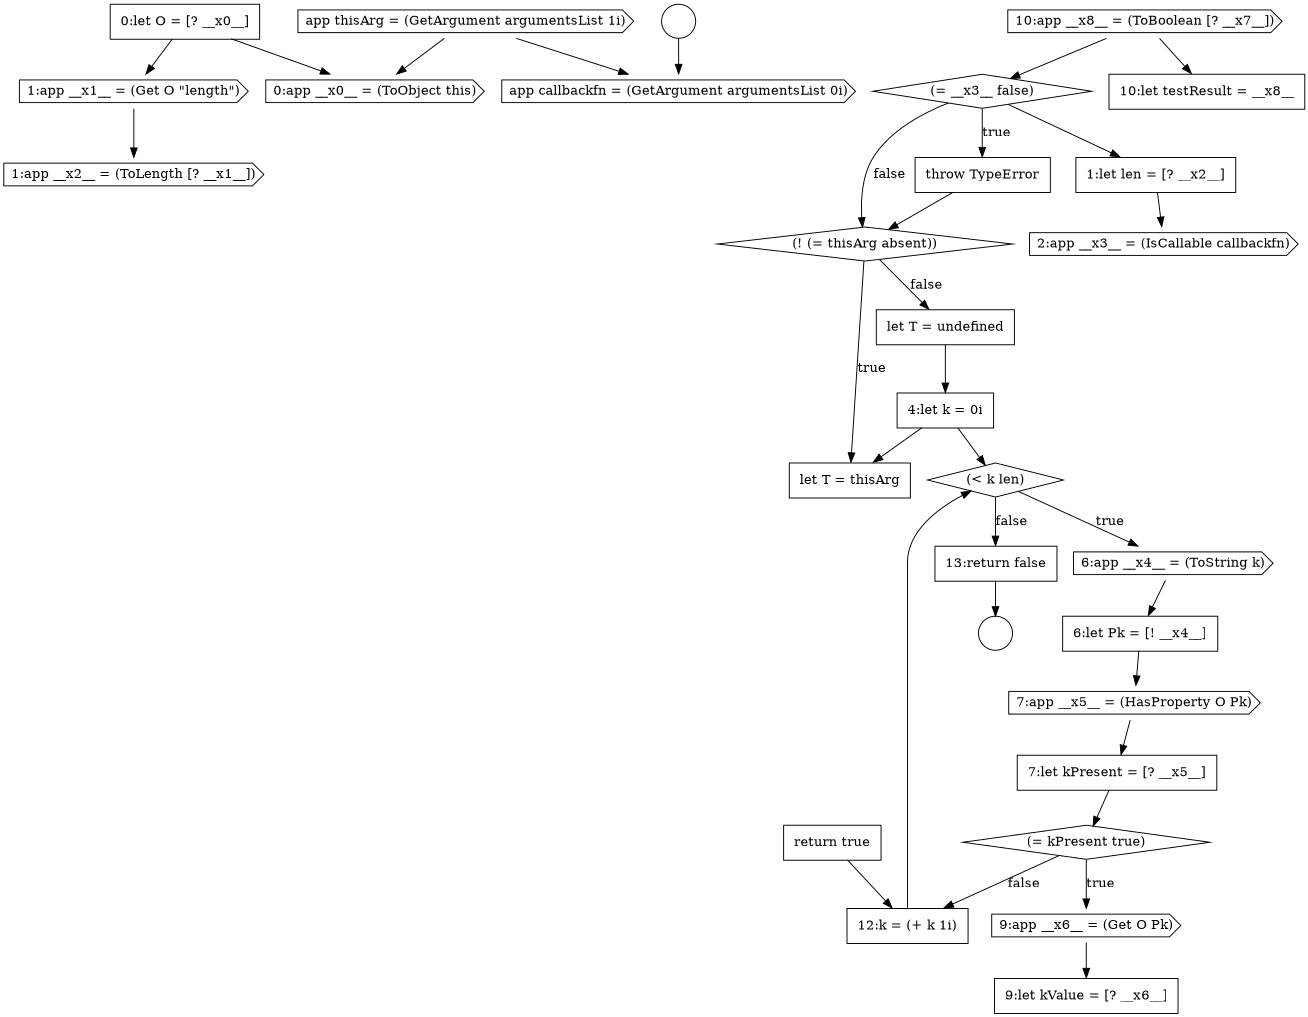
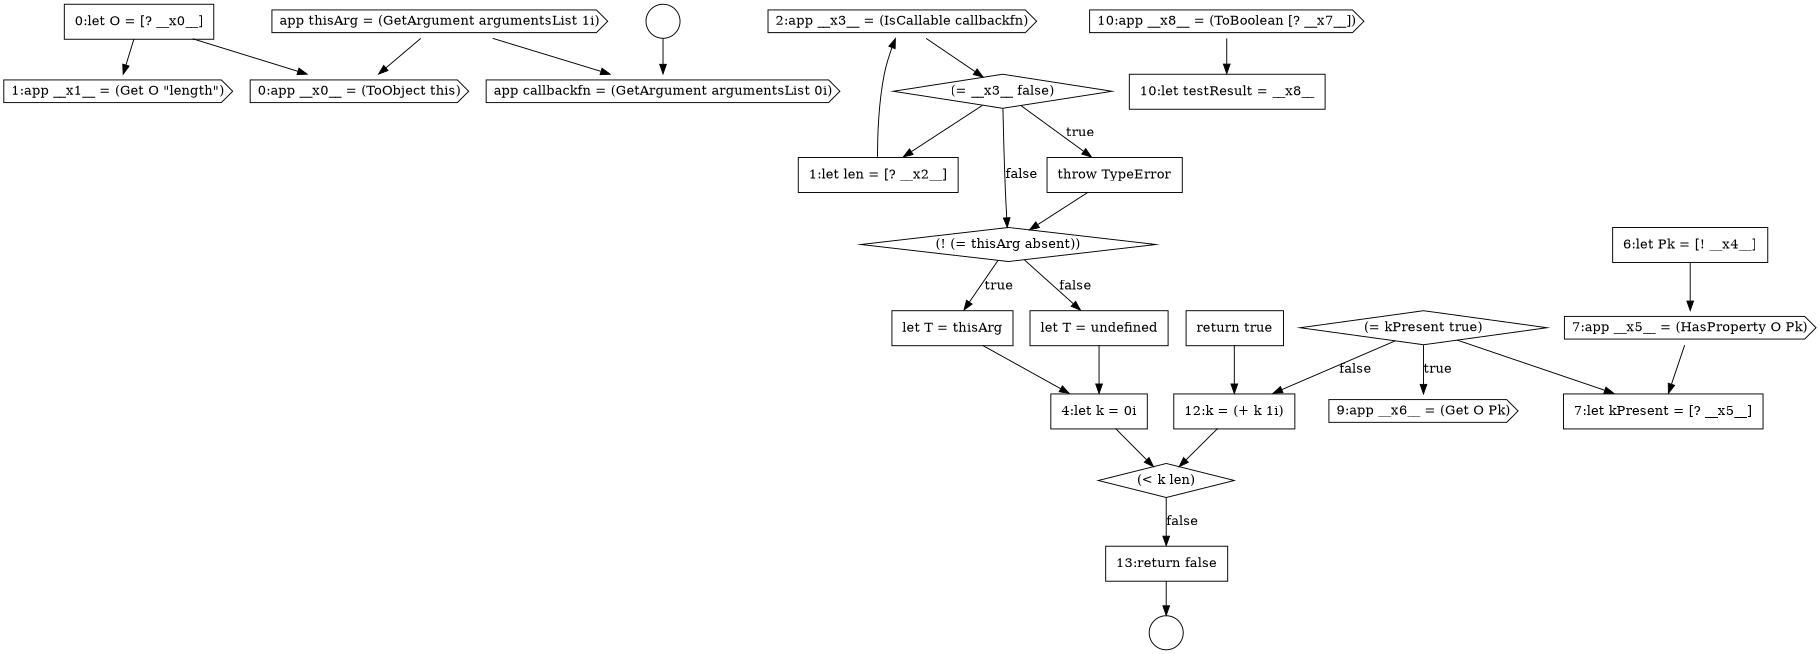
(1063, 57) -> (951, 55)
(134, 175) -> none
(902, 442) -> (1022, 367)
(1173, 563) -> none
(1103, 804) -> (1531, 365)
(1086, 995) -> none
